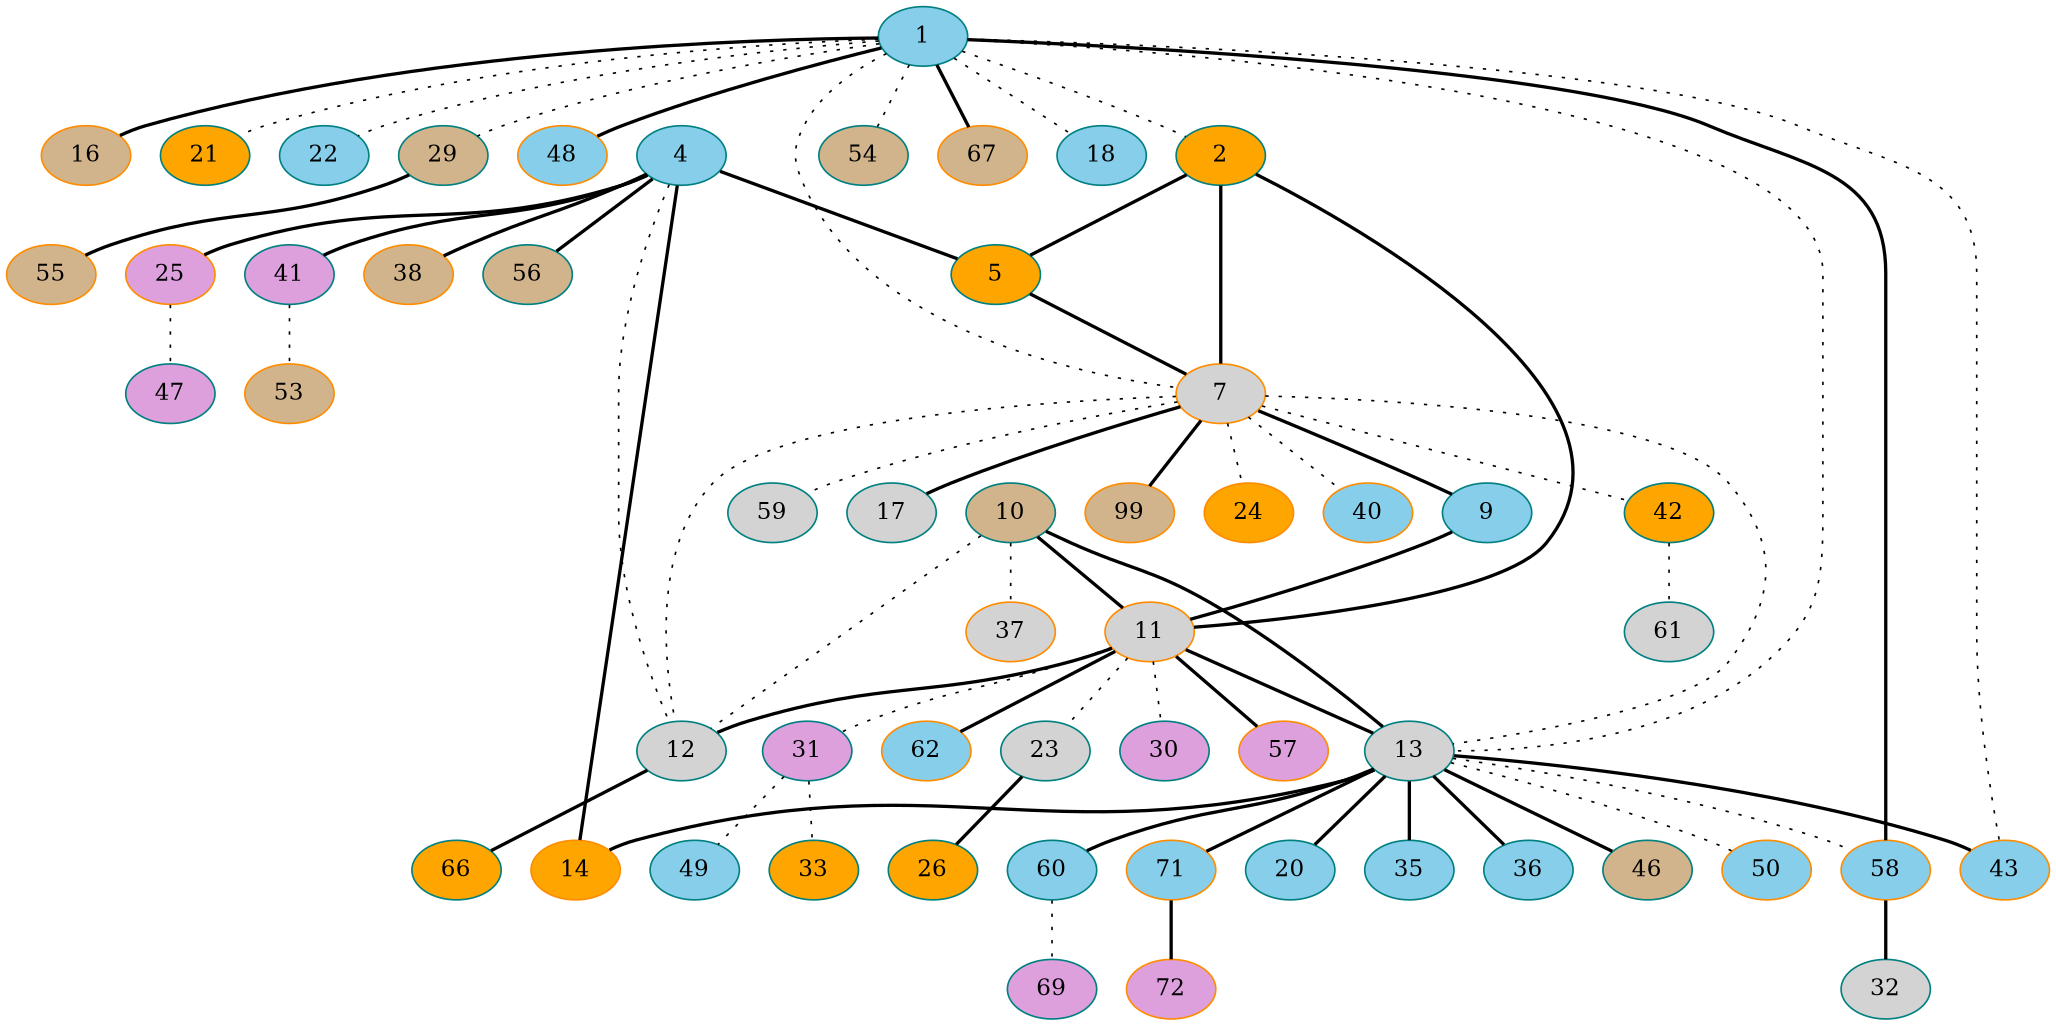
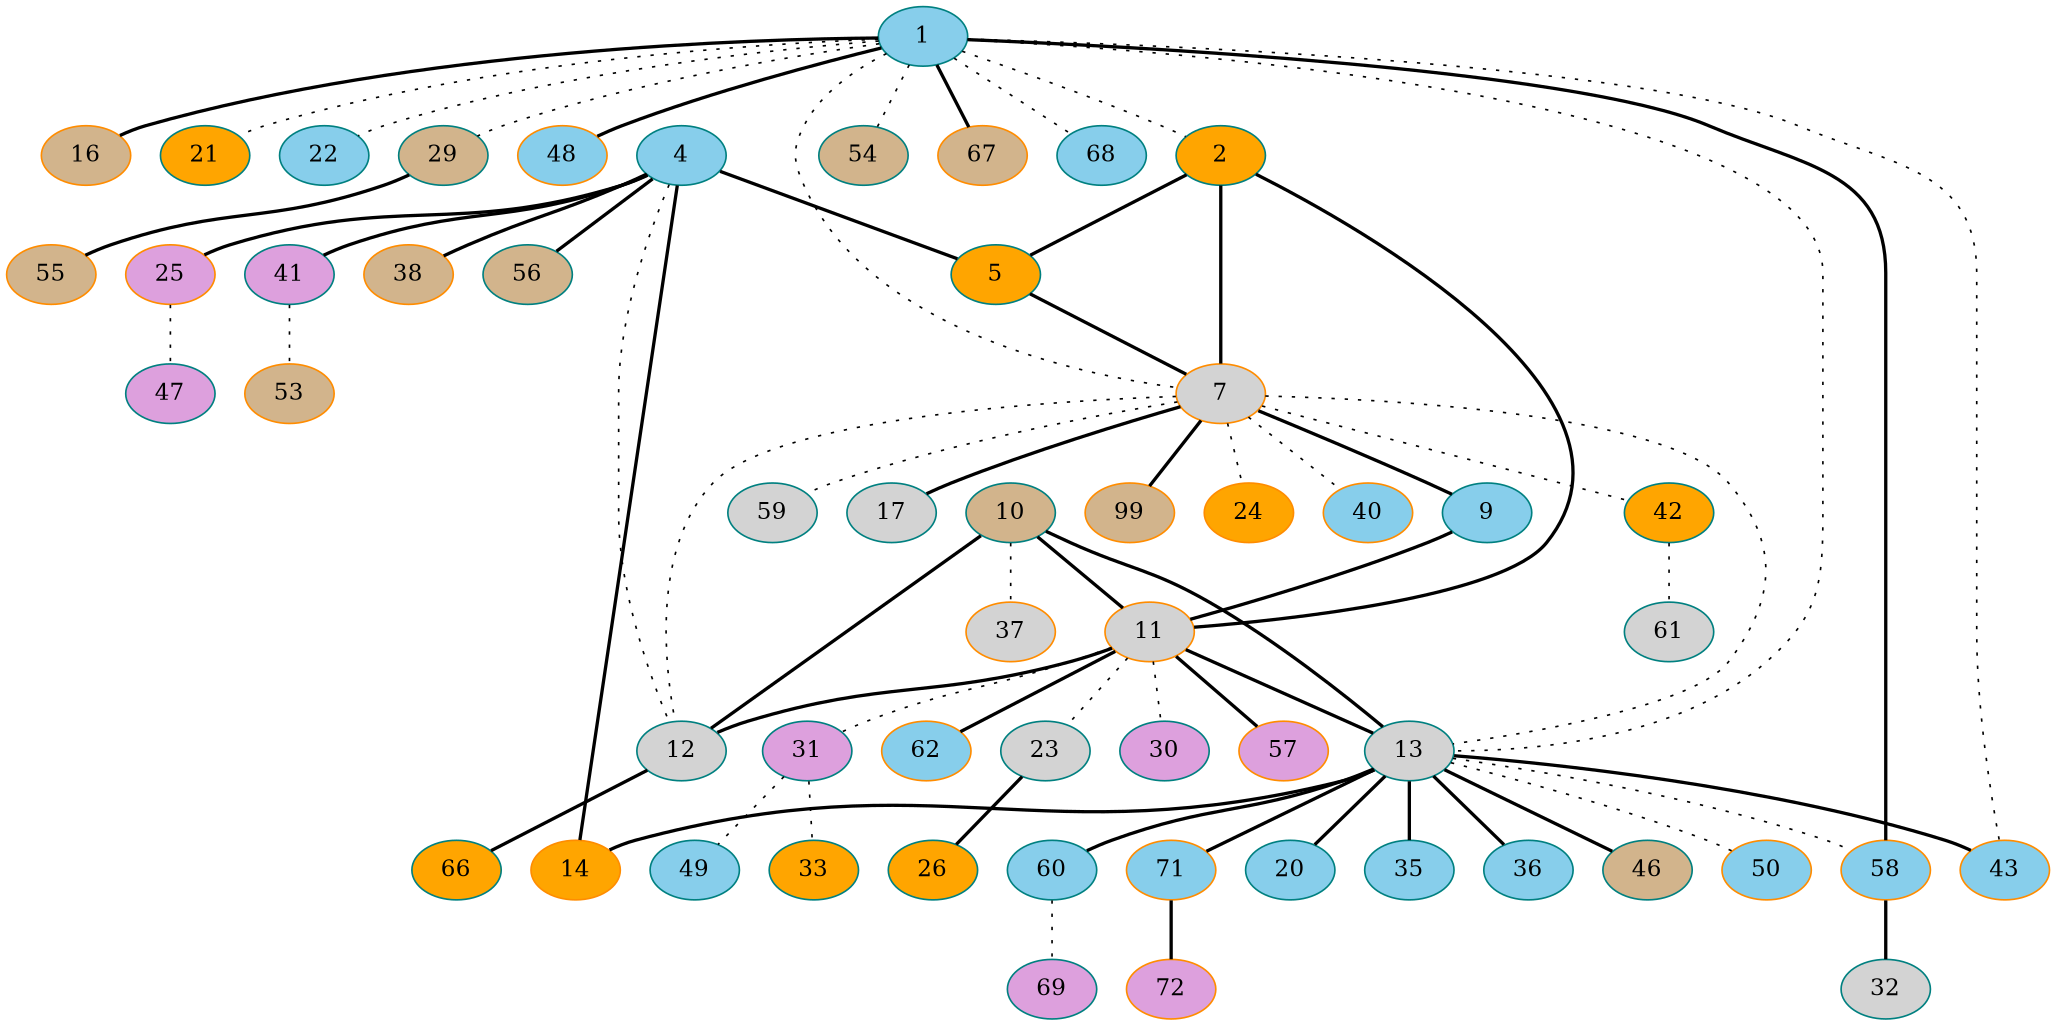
(1102, 155) -> (1102, 155)
(846, 632) -> (846, 632)
